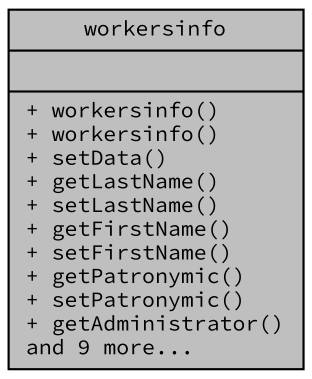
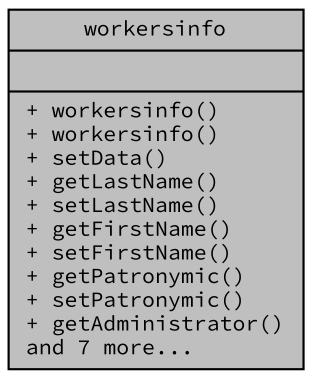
(111, 348) -> (111, 348)
